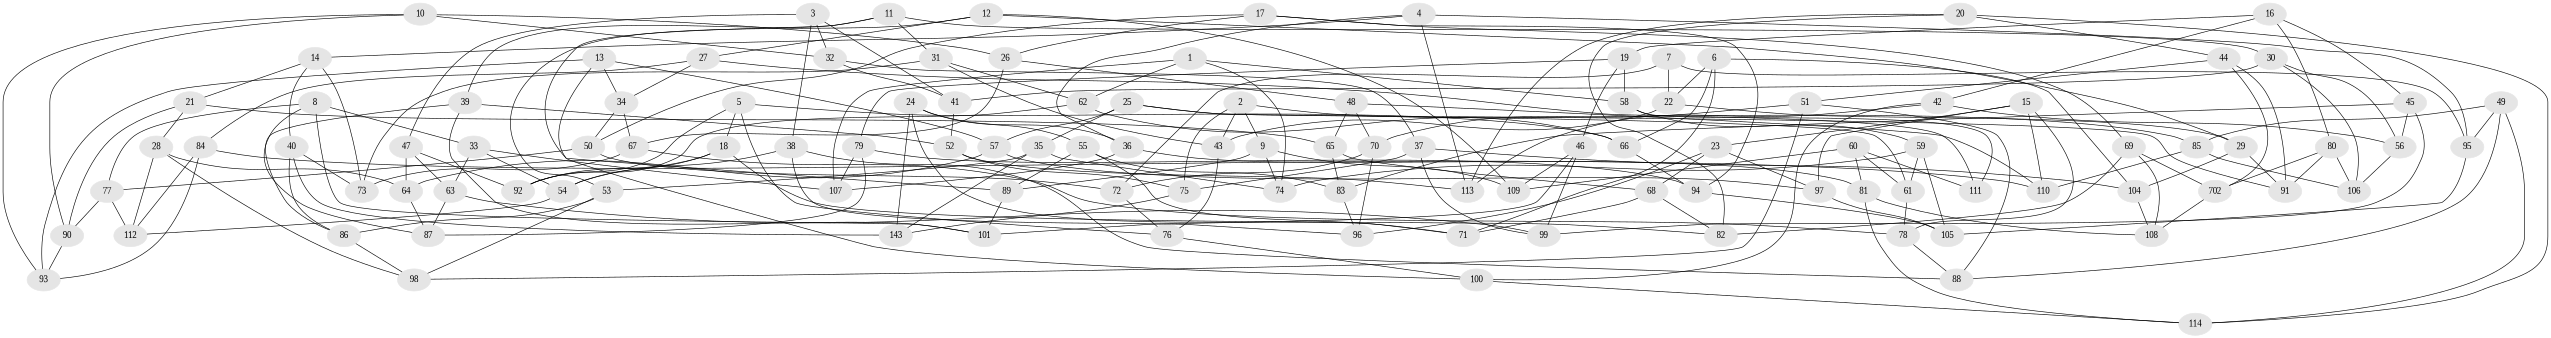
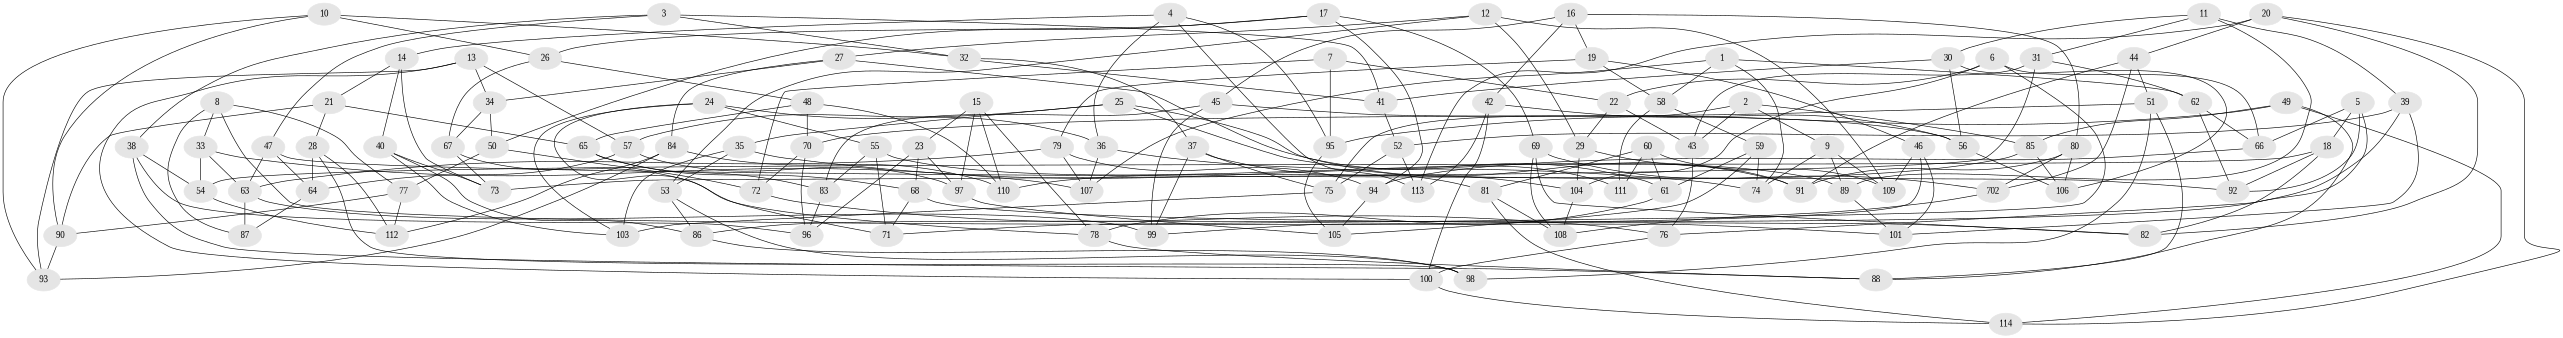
(688, 229) -> (552, 162)
(896, 236) -> (623, 236)
